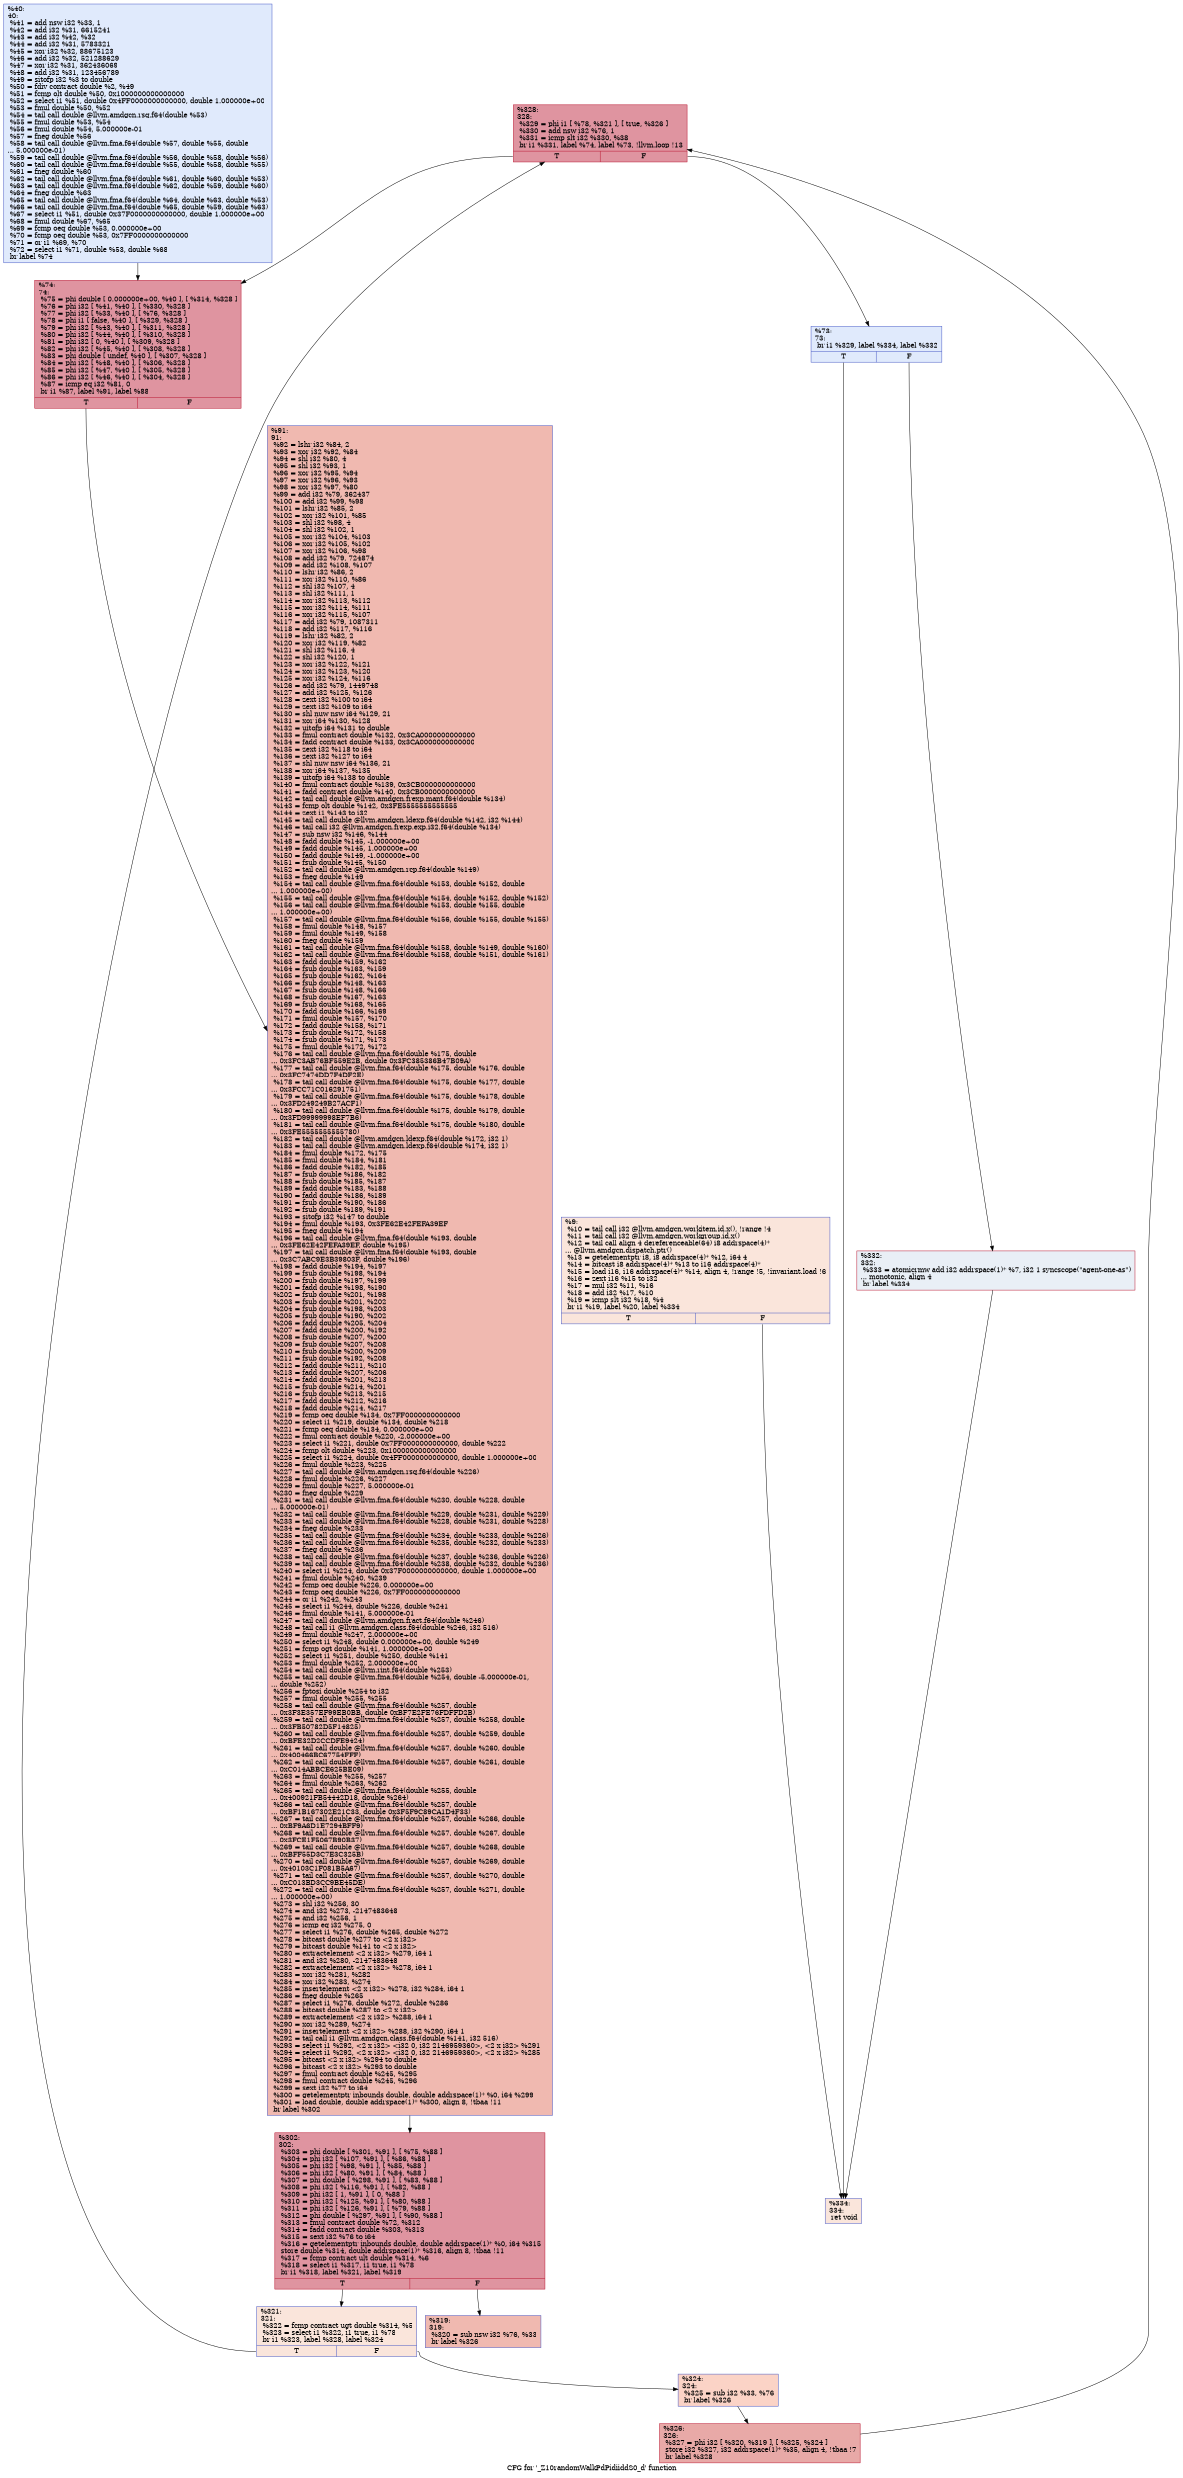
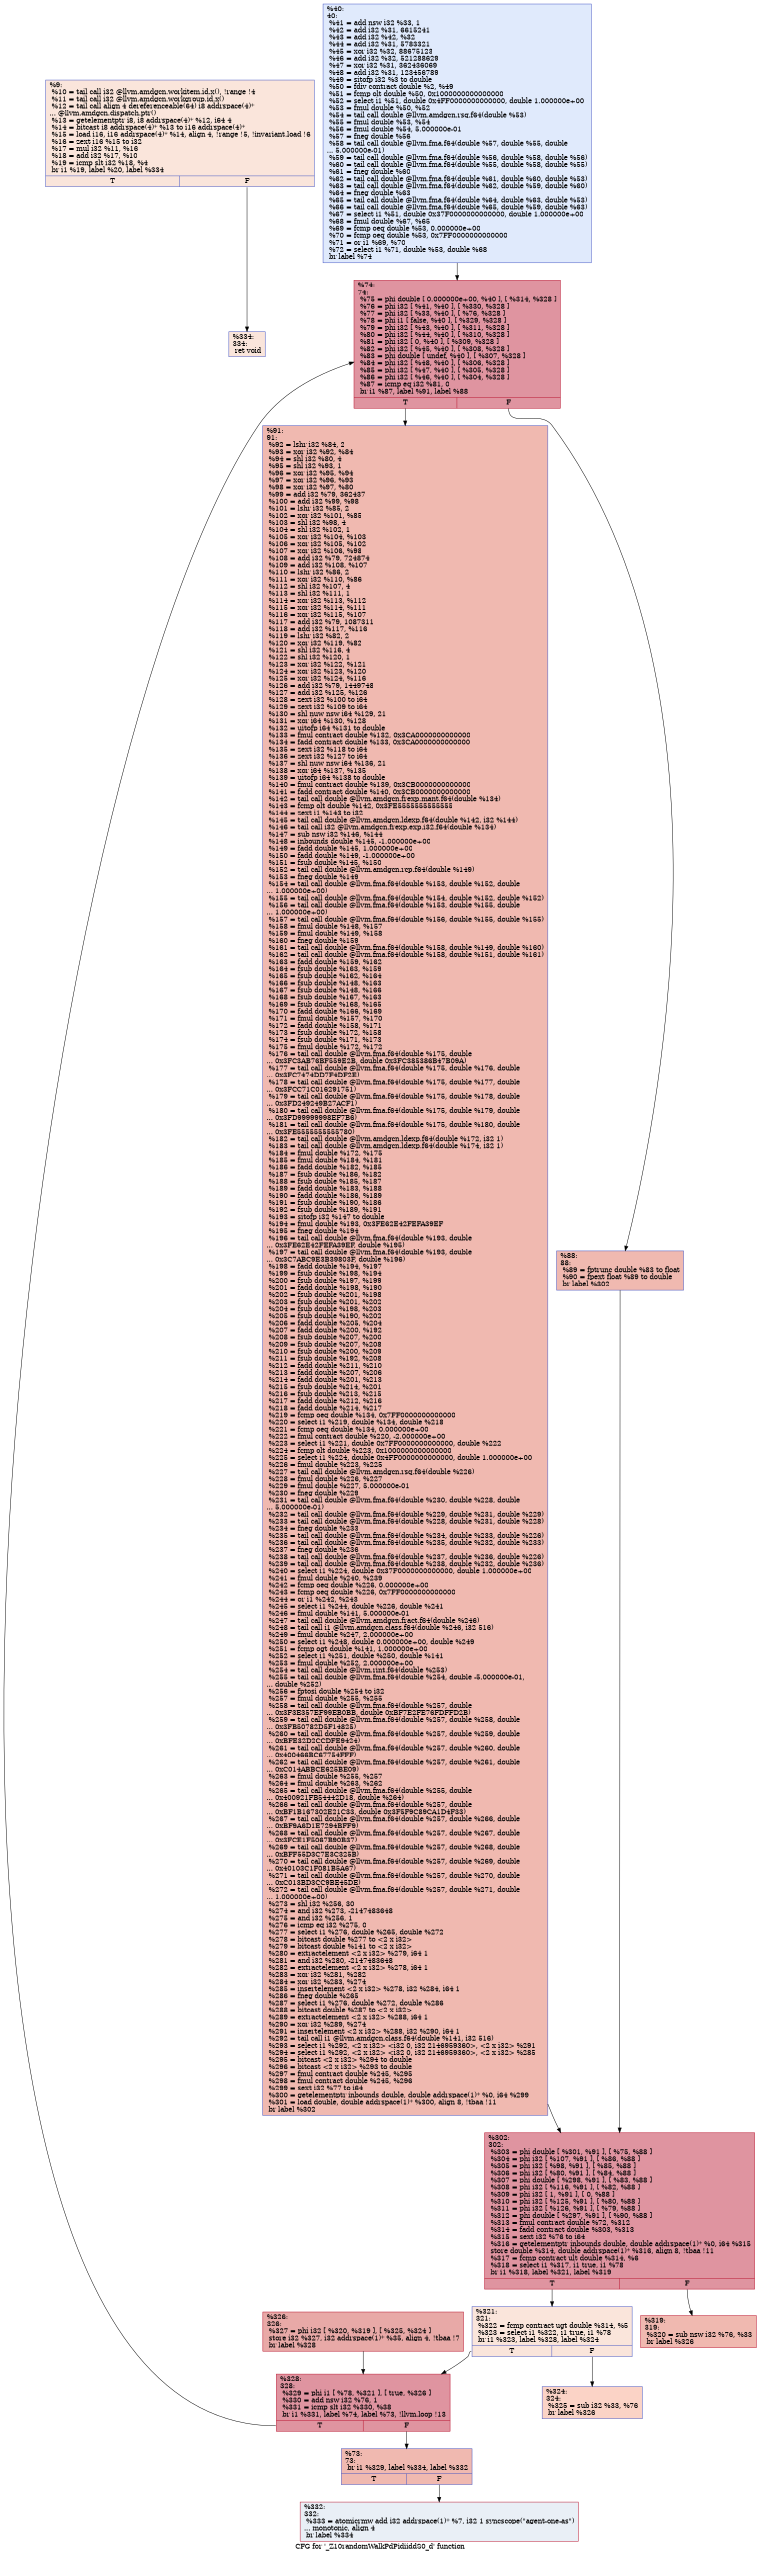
(876, 344) -> (407, 2467)
(345, 842) -> (349, 842)
none -> (620, 1271)
(843, 1278) -> none
(919, 1742) -> none
(483, 2332) -> (698, 2332)
(742, 2413) -> none
